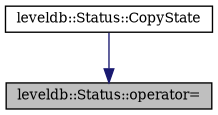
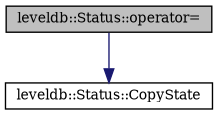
(109, 51) -> (109, 51)
